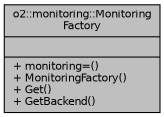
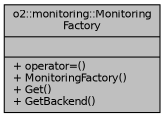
(56, 67) -> (50, 67)
